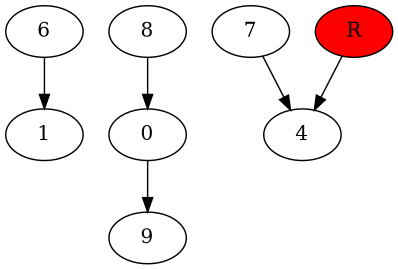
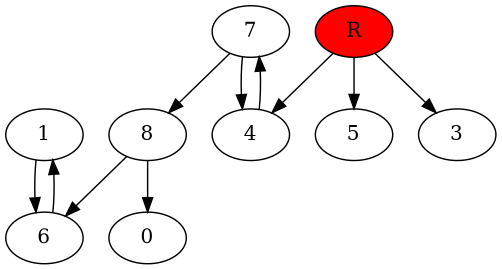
none -> (205, 78)
none -> (260, 90)
none -> (354, 135)
none -> (457, 135)
none -> (35, 179)
none -> (101, 181)
(148, 238) -> none
